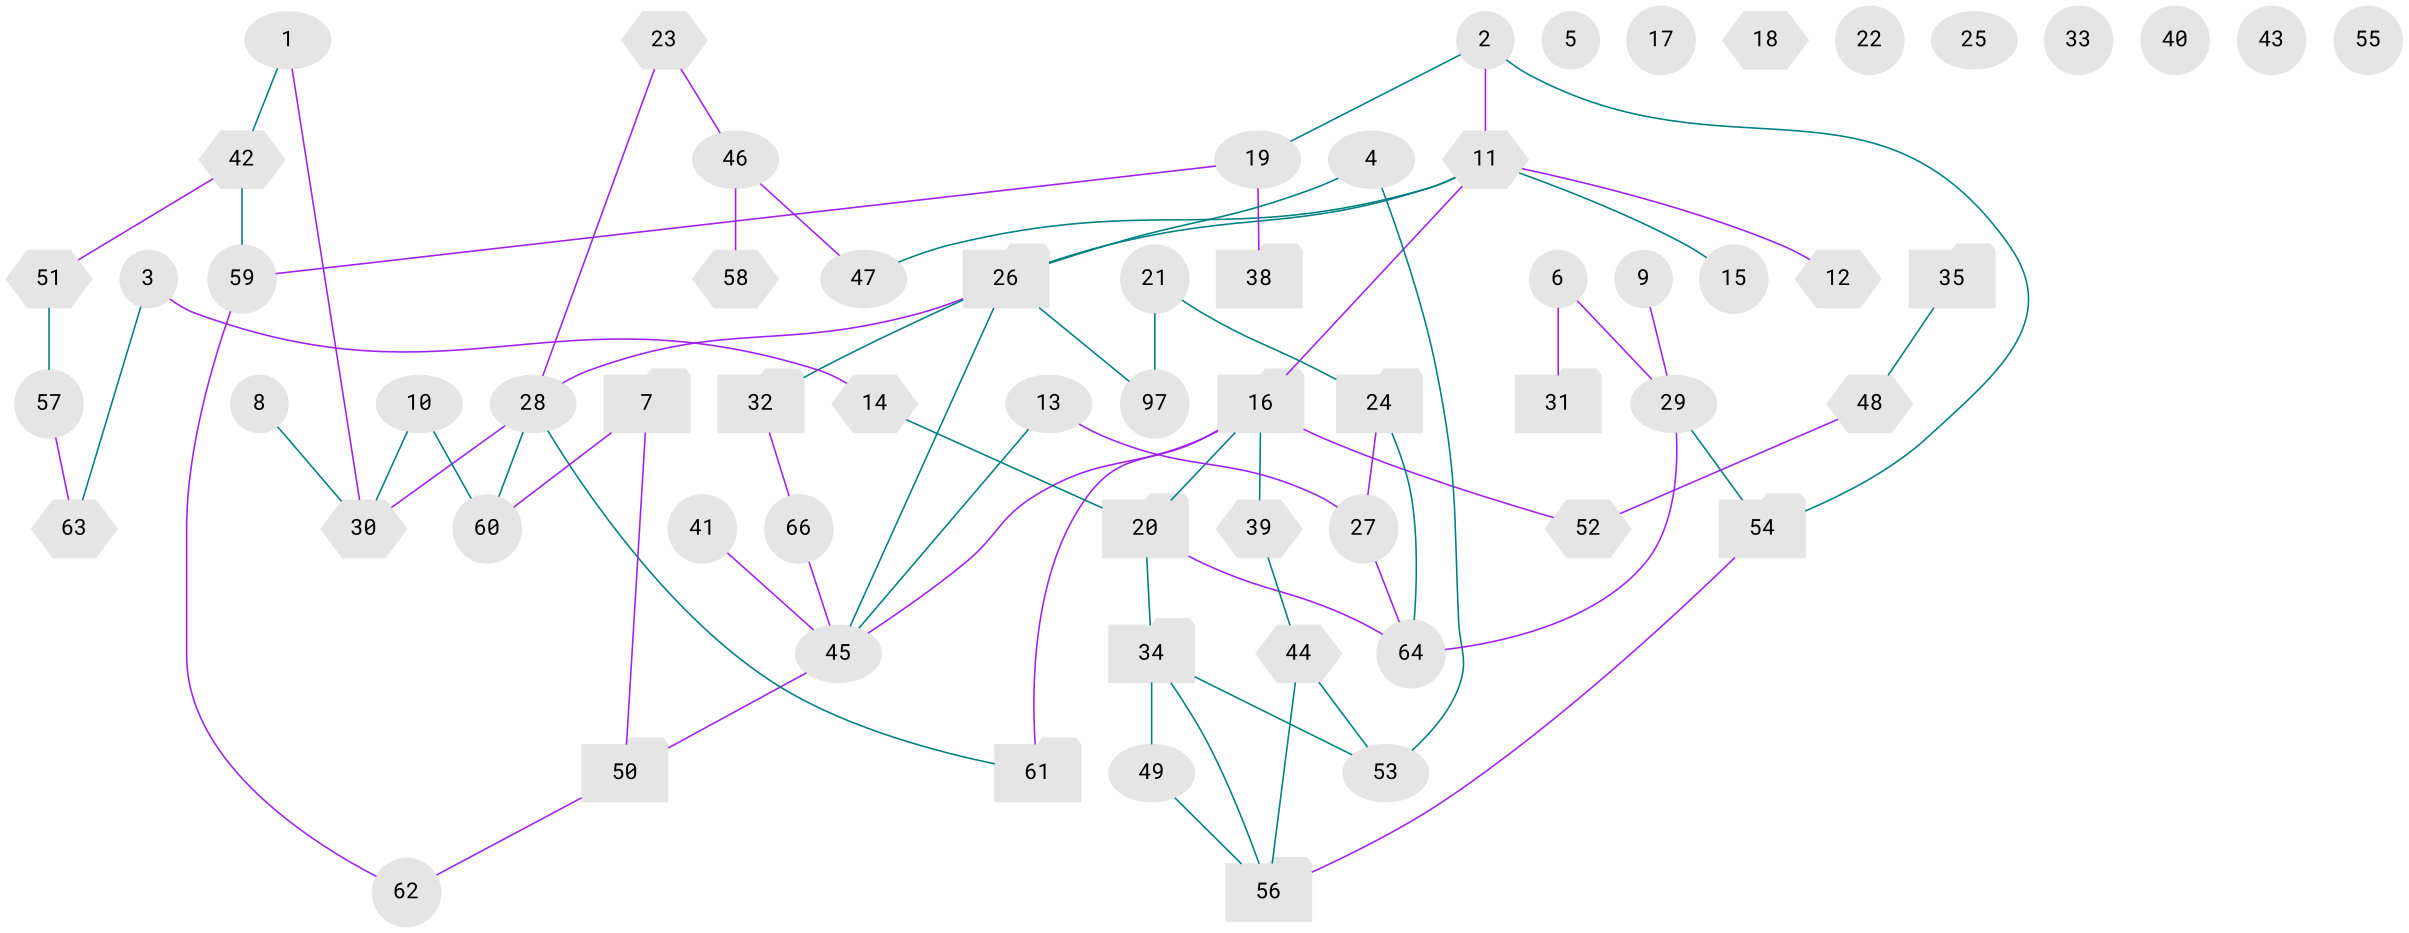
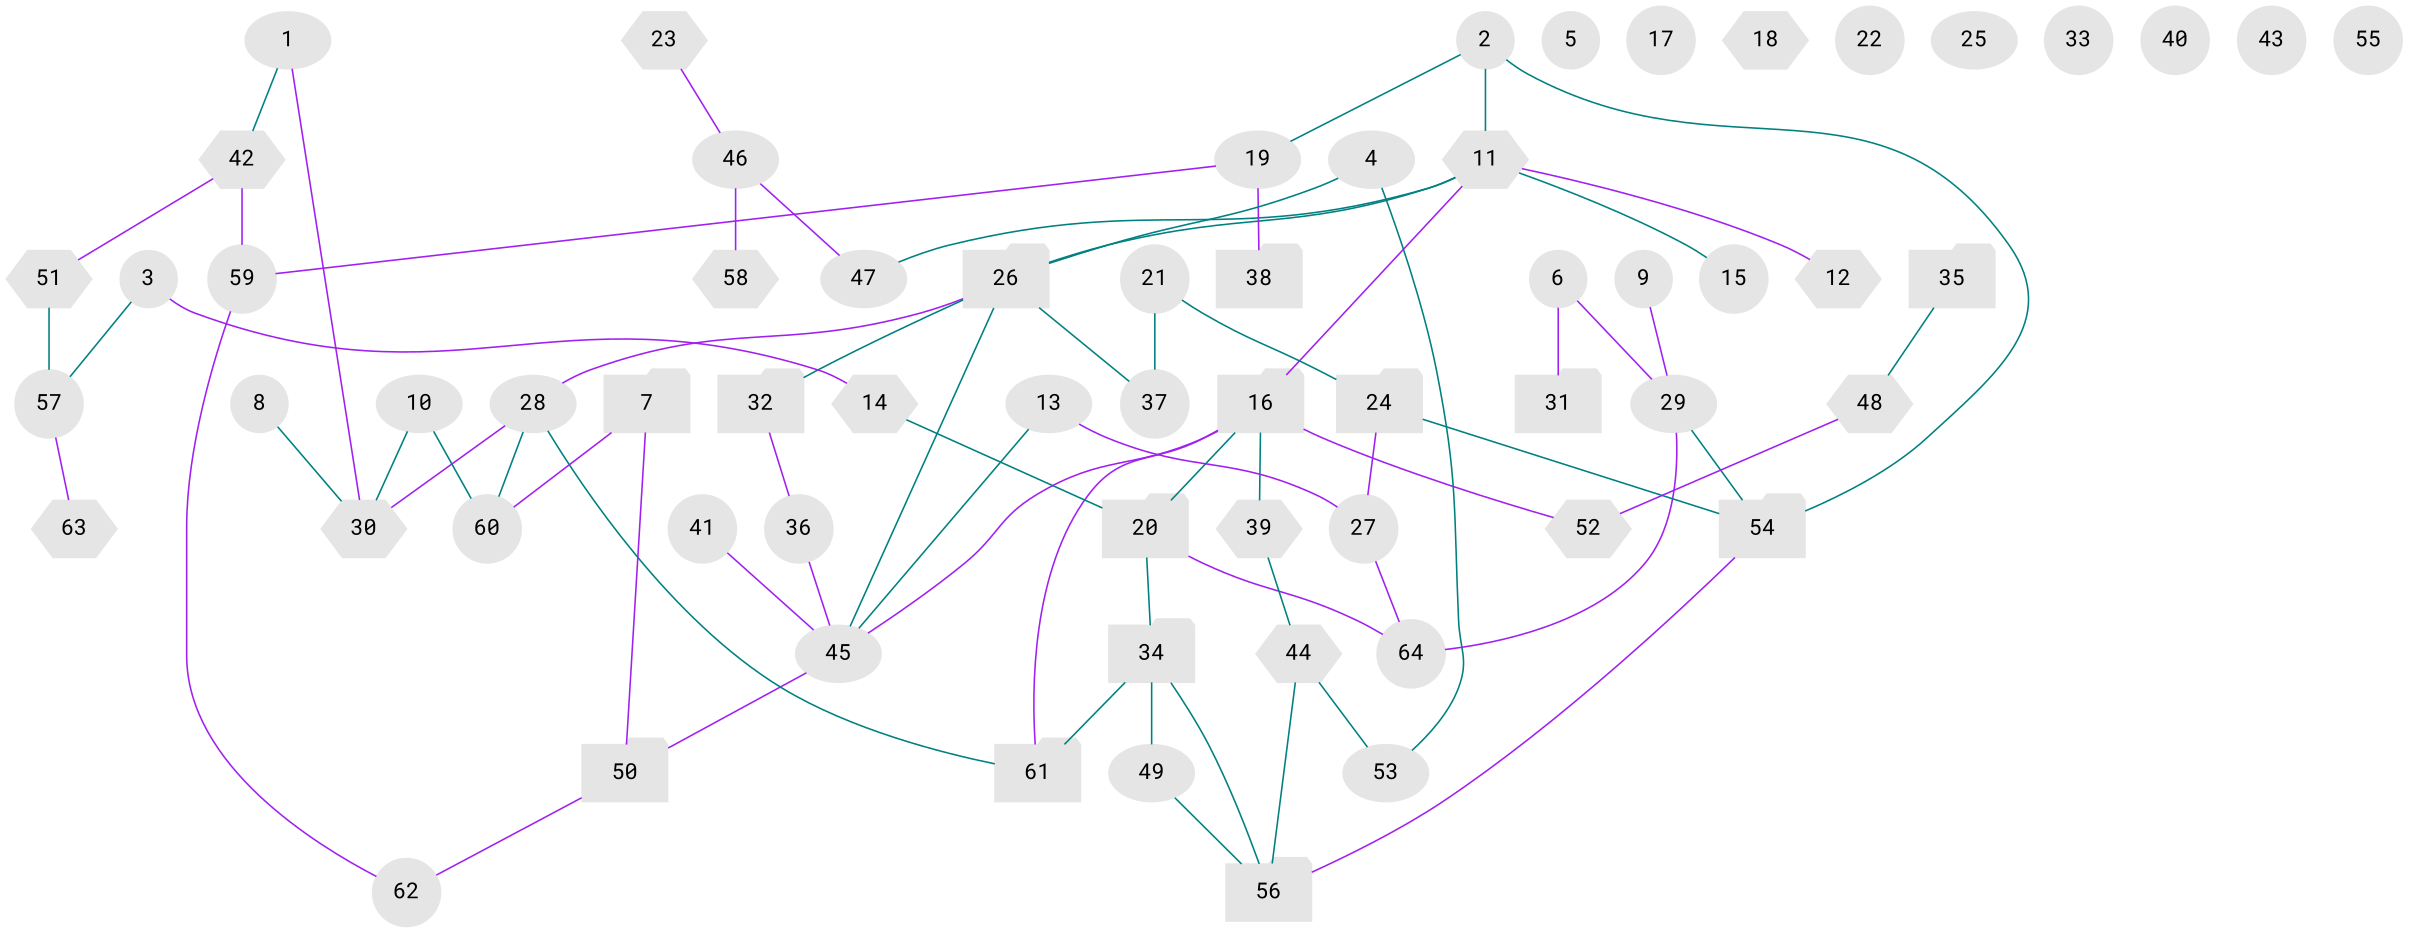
(1485, 100) -> (1485, 100)
(242, 217) -> (242, 217)
(599, 222) -> none
(112, 403) -> (101, 339)
(1155, 404) -> (1155, 404)
(1415, 525) -> (1571, 466)
(799, 529) -> (799, 529)
(1273, 716) -> (1095, 713)
